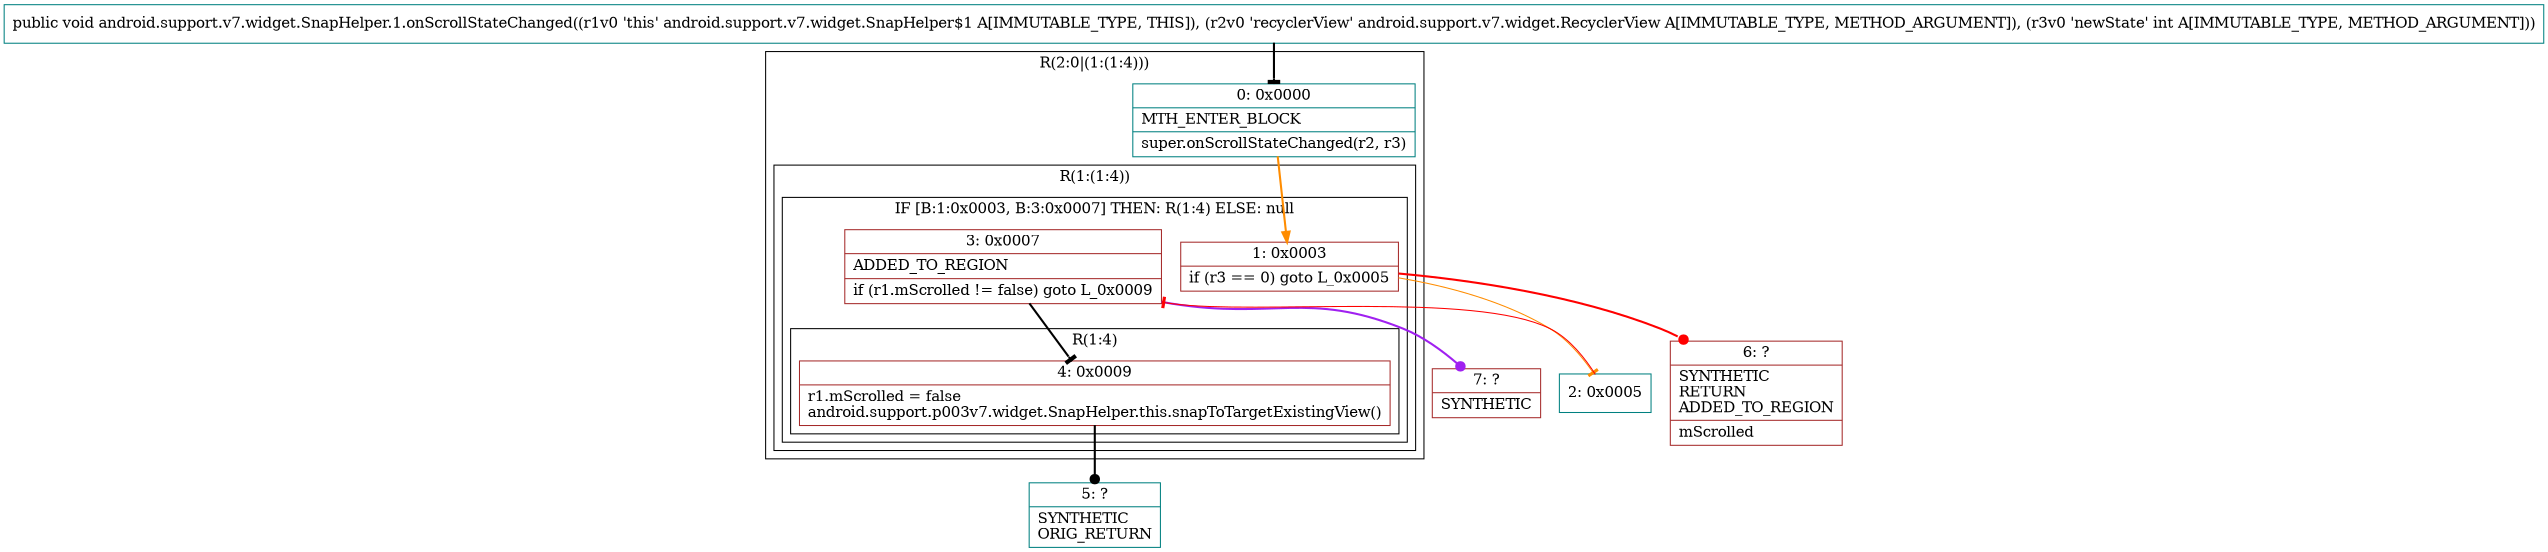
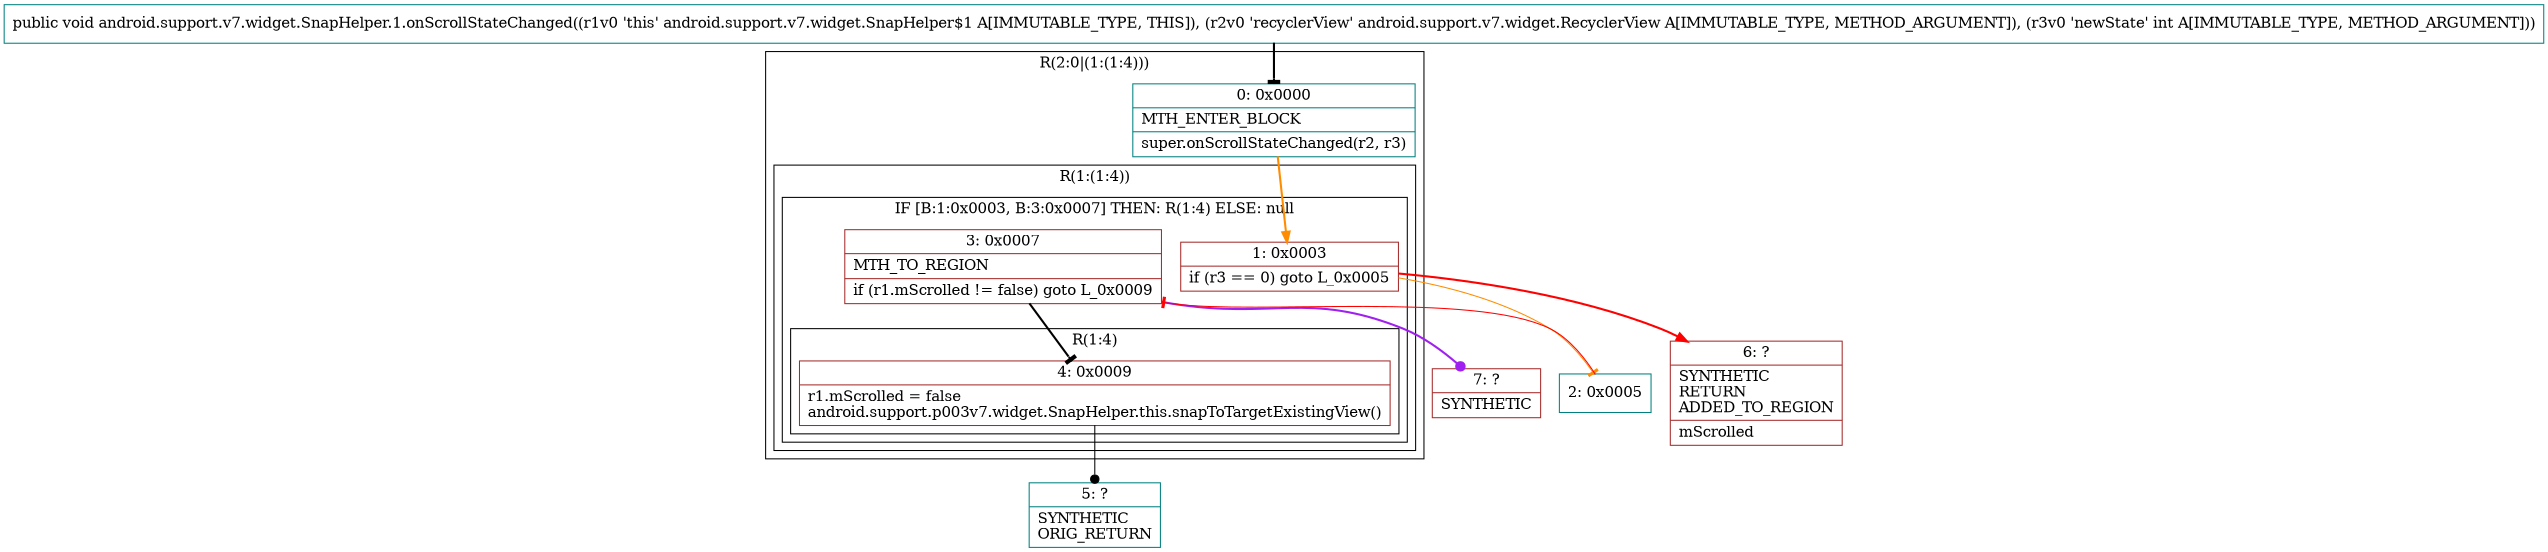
(931, 266) -> (921, 266)
(1541, 294) -> (1541, 294)
(1095, 450) -> (1095, 450)
